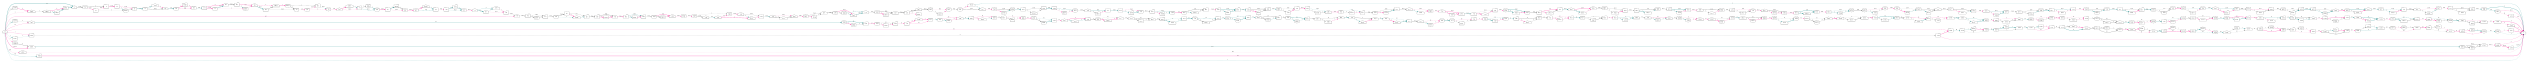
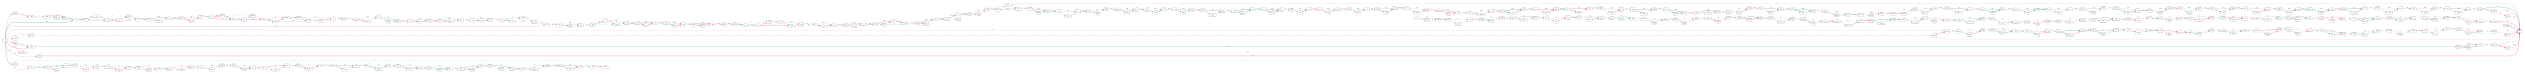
(1409, 21) -> none
